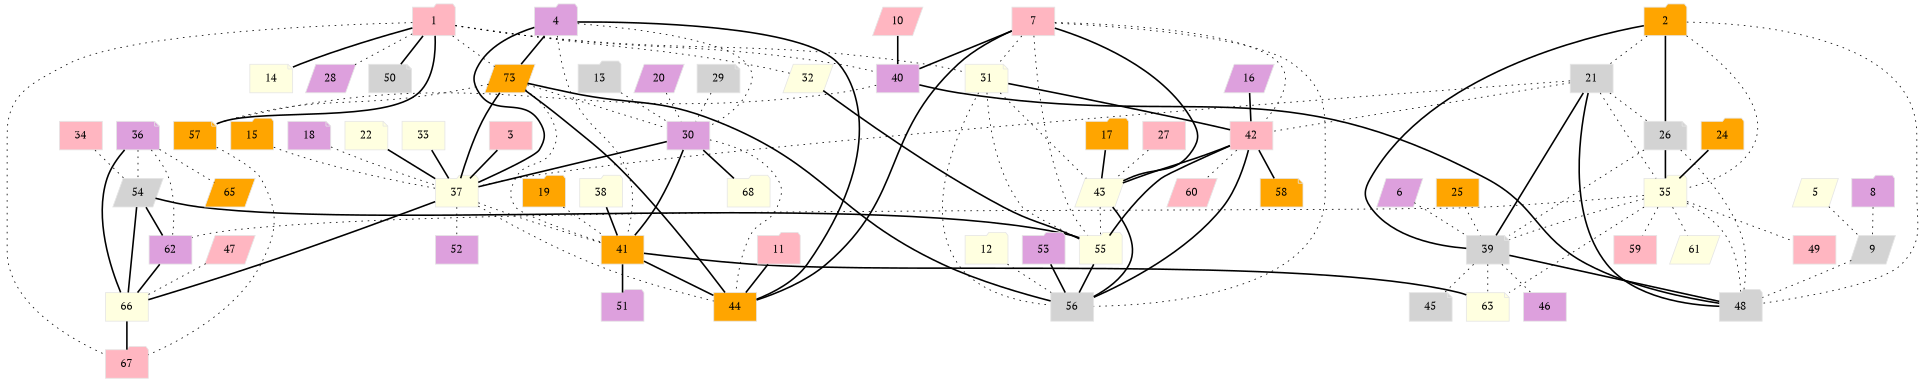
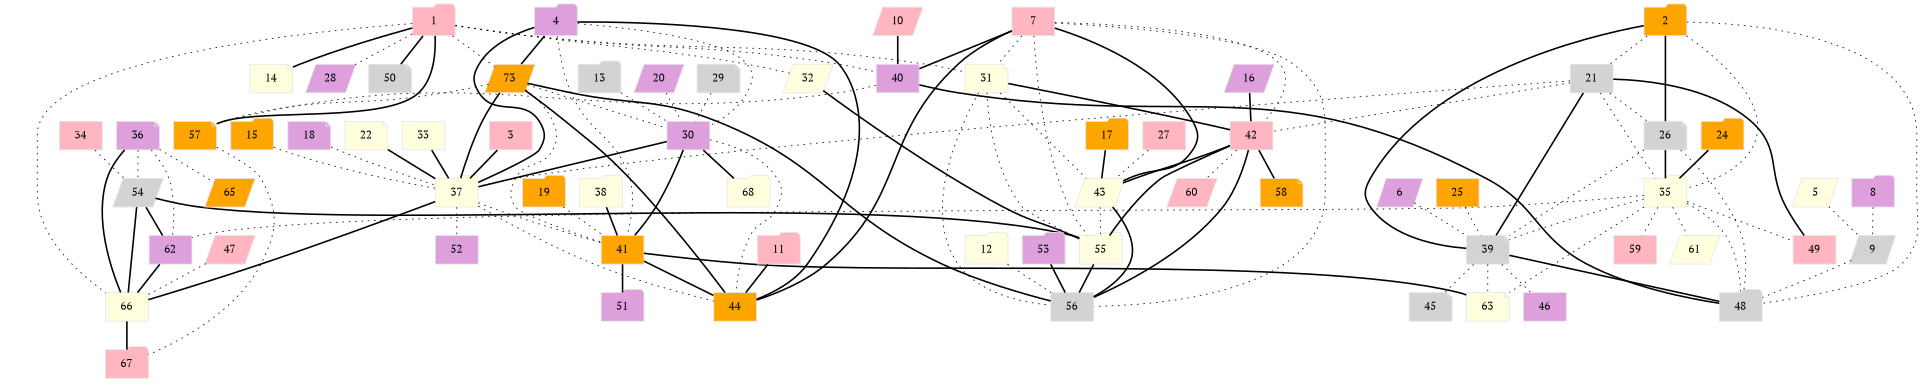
(60, 68) -> (122, 71)
(1590, 234) -> (1744, 116)
